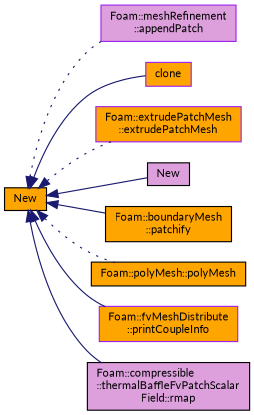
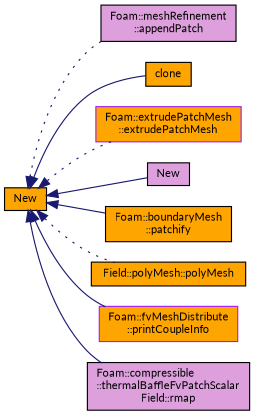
(169, 23) -> (169, 23)
(169, 74) -> (169, 74)
(169, 274) -> (169, 274)
